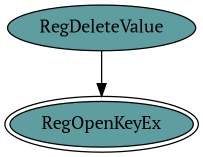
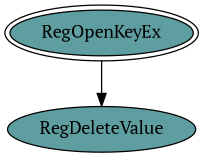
(102, 67) -> (102, 77)
